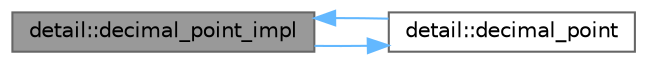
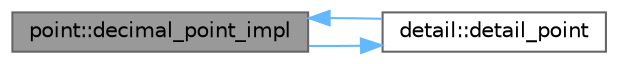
(163, 32) -> (160, 32)
(512, 32) -> (494, 32)
